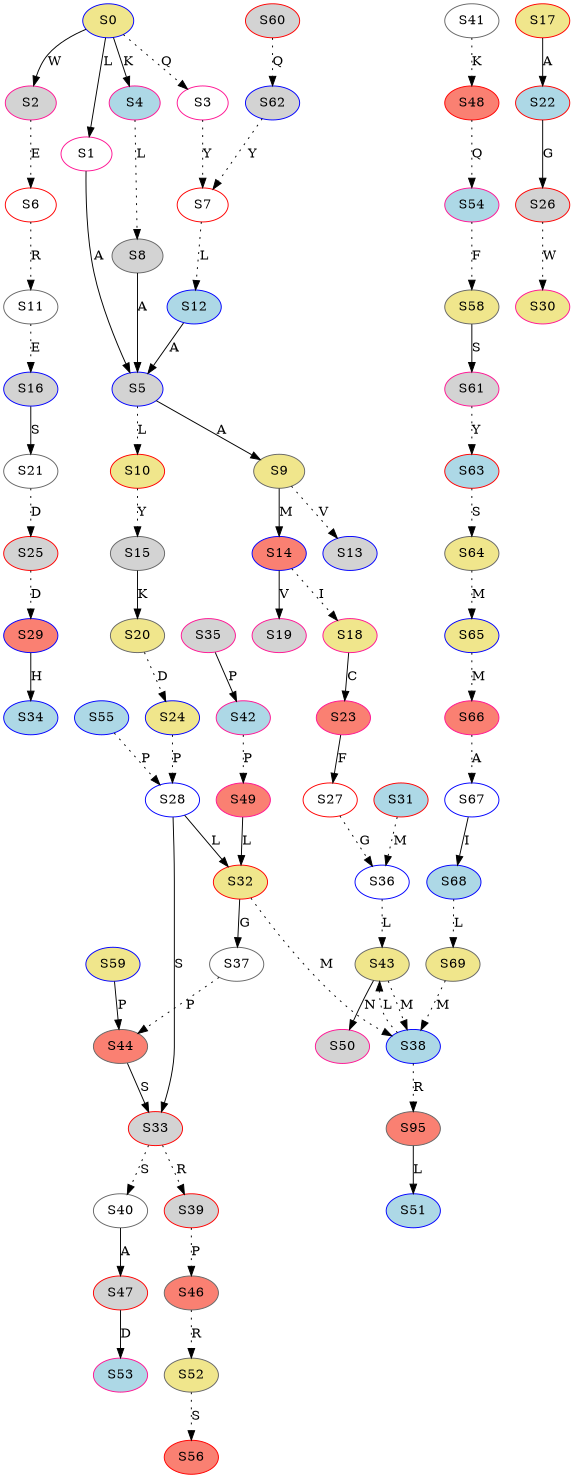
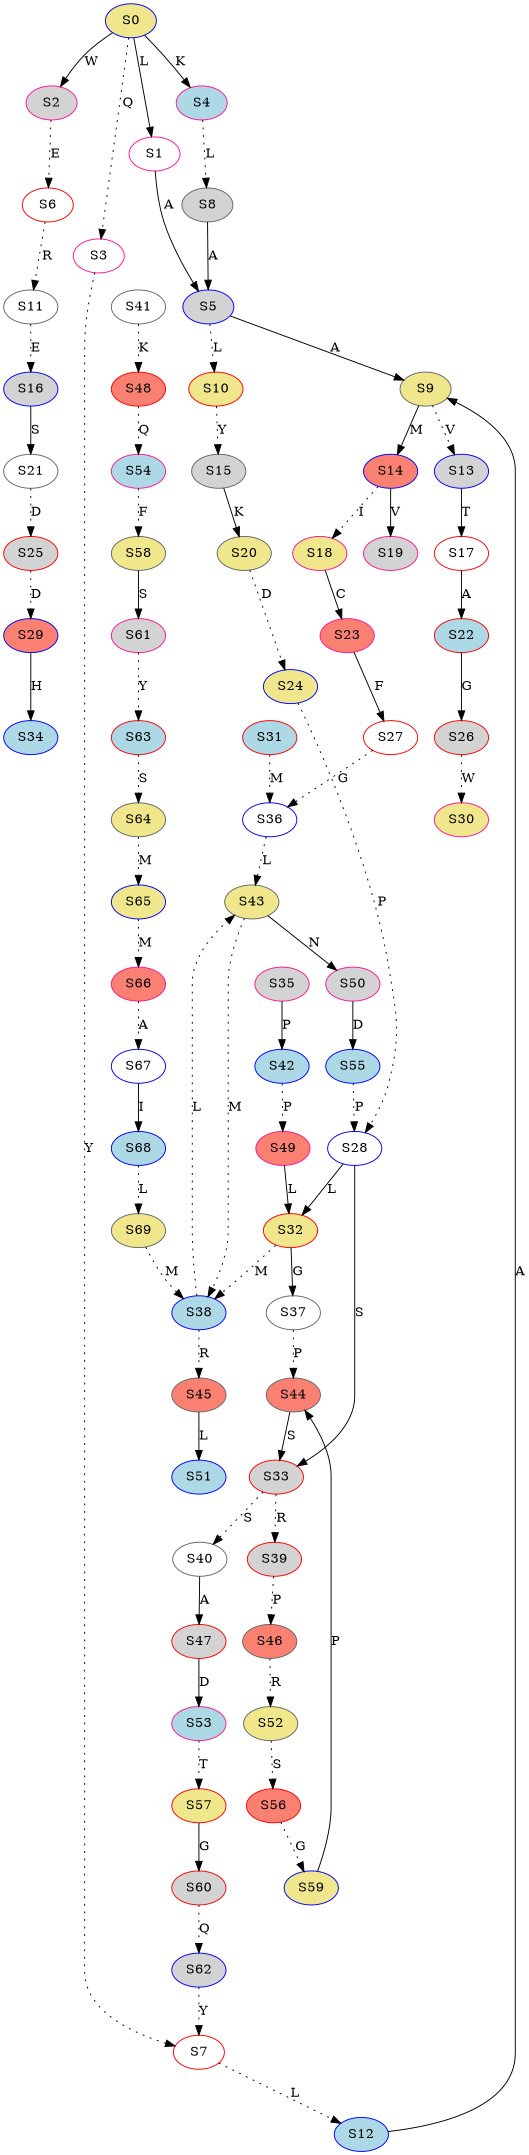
(543, 21) -> (461, 553)
(169, 344) -> (515, 1296)
none -> (461, 508)
(243, 718) -> (282, 1066)
none -> (353, 1020)
(413, 1129) -> (199, 1395)
none -> (199, 1806)
none -> (290, 1843)
